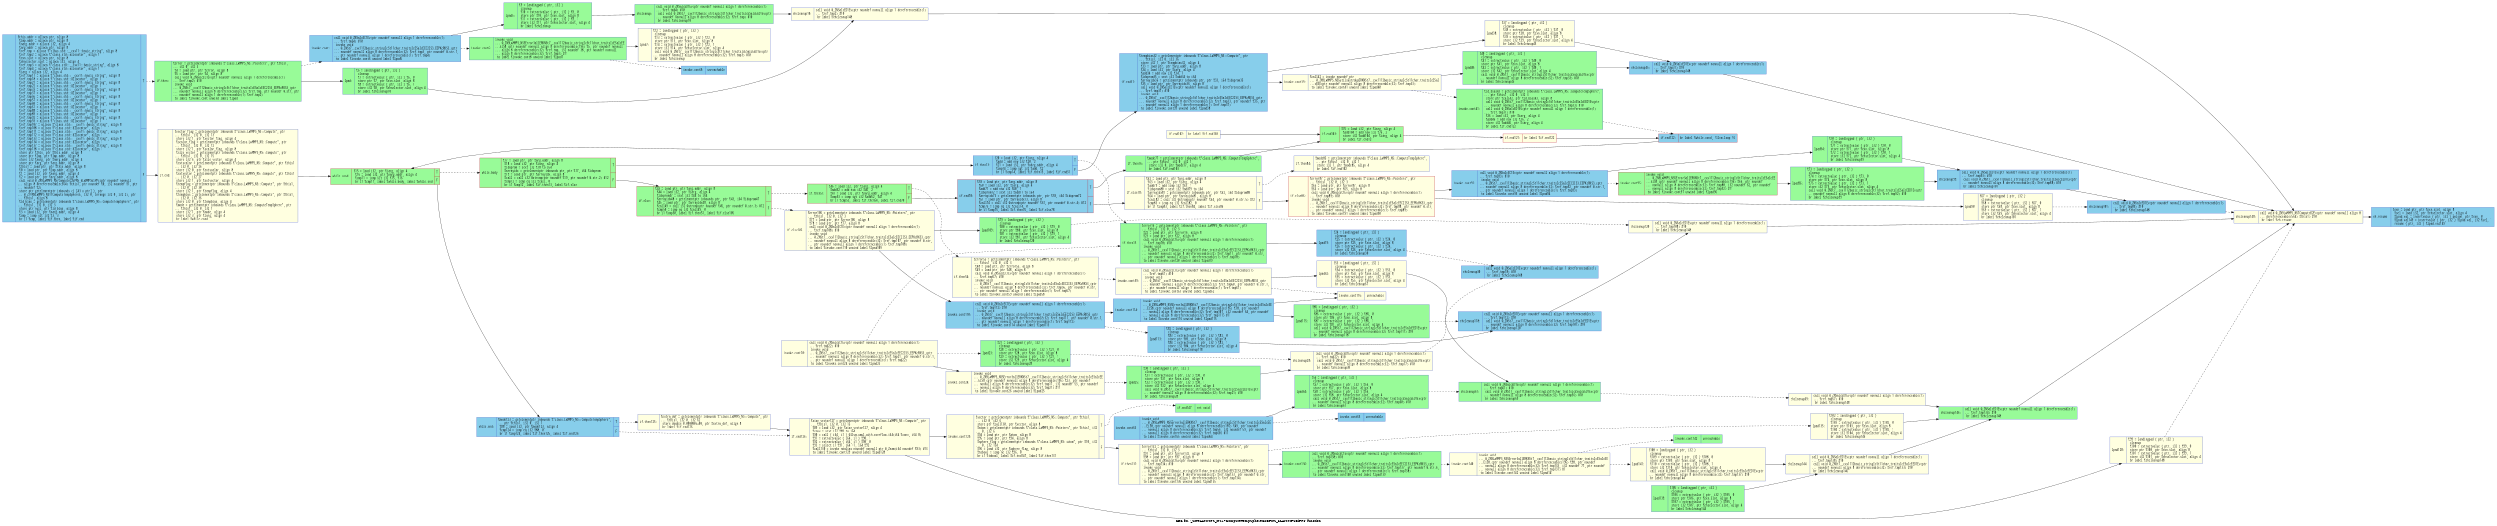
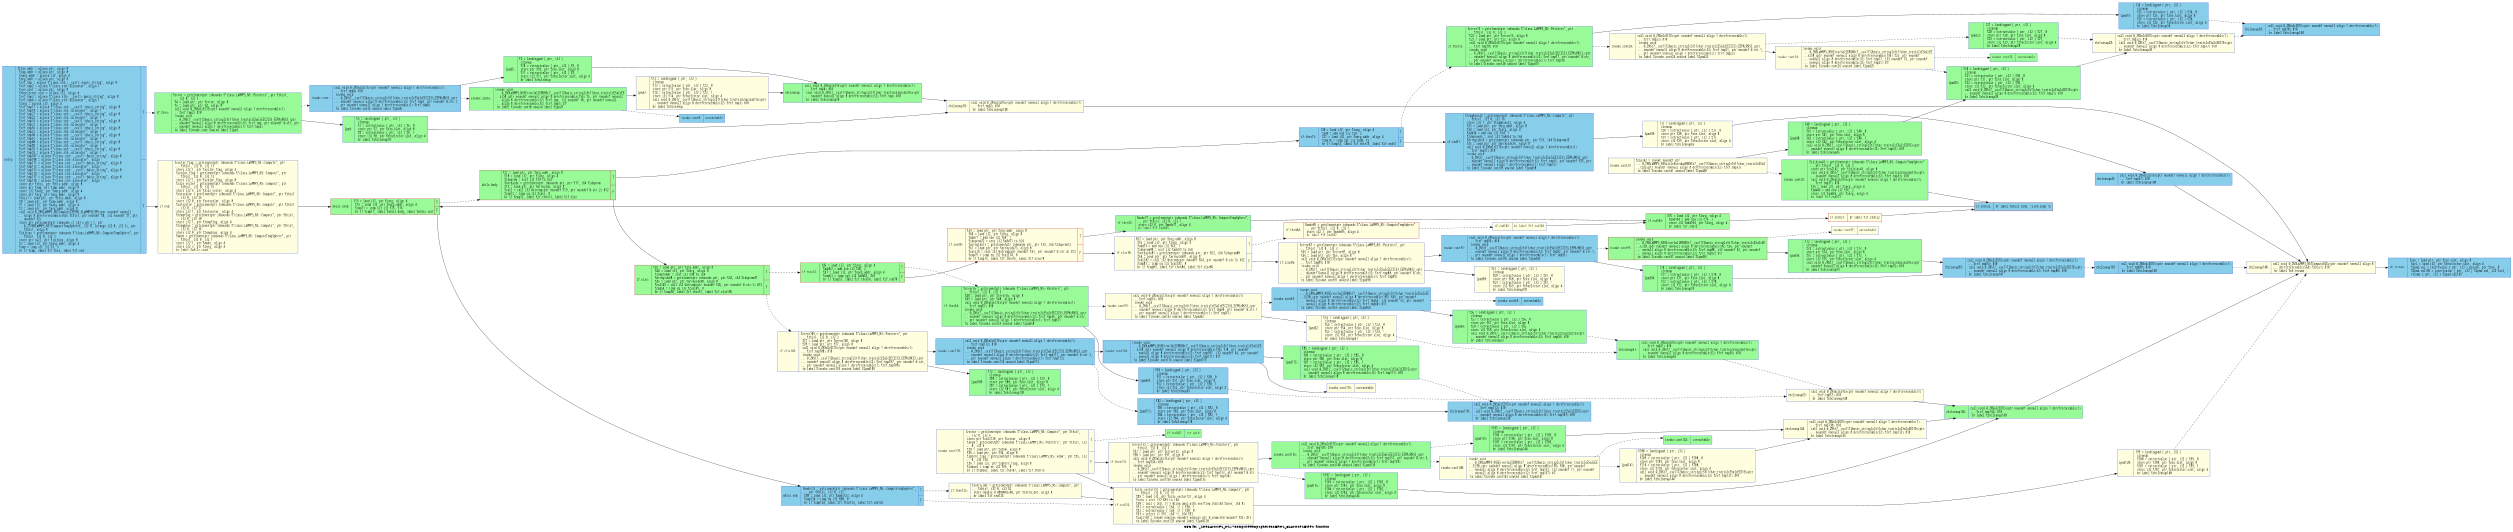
none -> (2014, 58)
(1612, 68) -> (1933, 111)
(1274, 82) -> none
none -> (775, 93)
(1637, 128) -> (1957, 197)
(1362, 164) -> (1351, 230)
(1169, 186) -> (1158, 246)
(2095, 195) -> (2088, 268)
(1025, 196) -> (1015, 245)
(1362, 196) -> (1351, 263)
(2069, 207) -> none
(1698, 227) -> none
none -> (1455, 228)
none -> (1855, 231)
(973, 253) -> (1600, 47)
(1025, 277) -> (1015, 306)
(1303, 291) -> (1265, 303)
(1447, 329) -> (1505, 351)
none -> (1183, 381)
(1857, 426) -> (1351, 486)
(937, 437) -> (1094, 480)
none -> (1451, 445)
